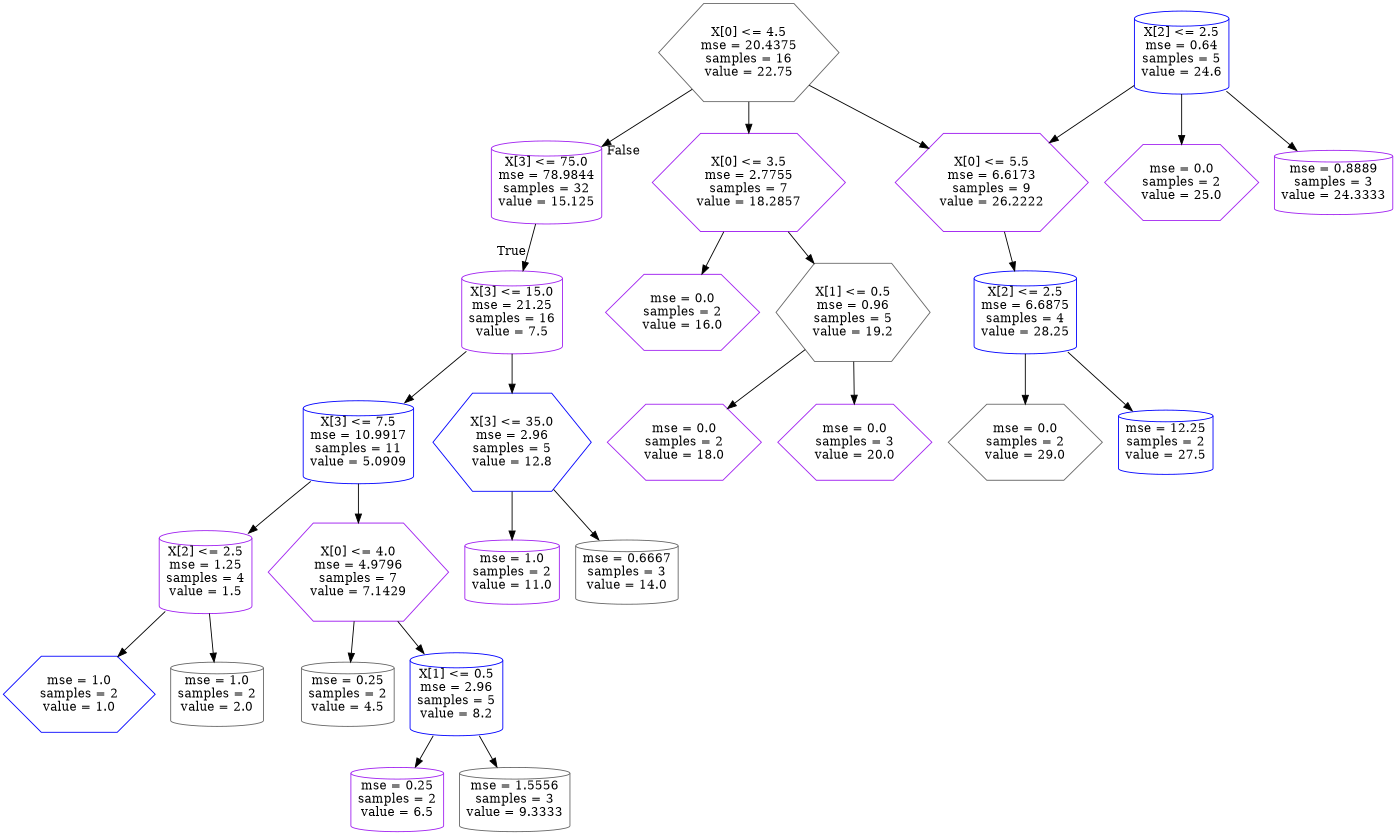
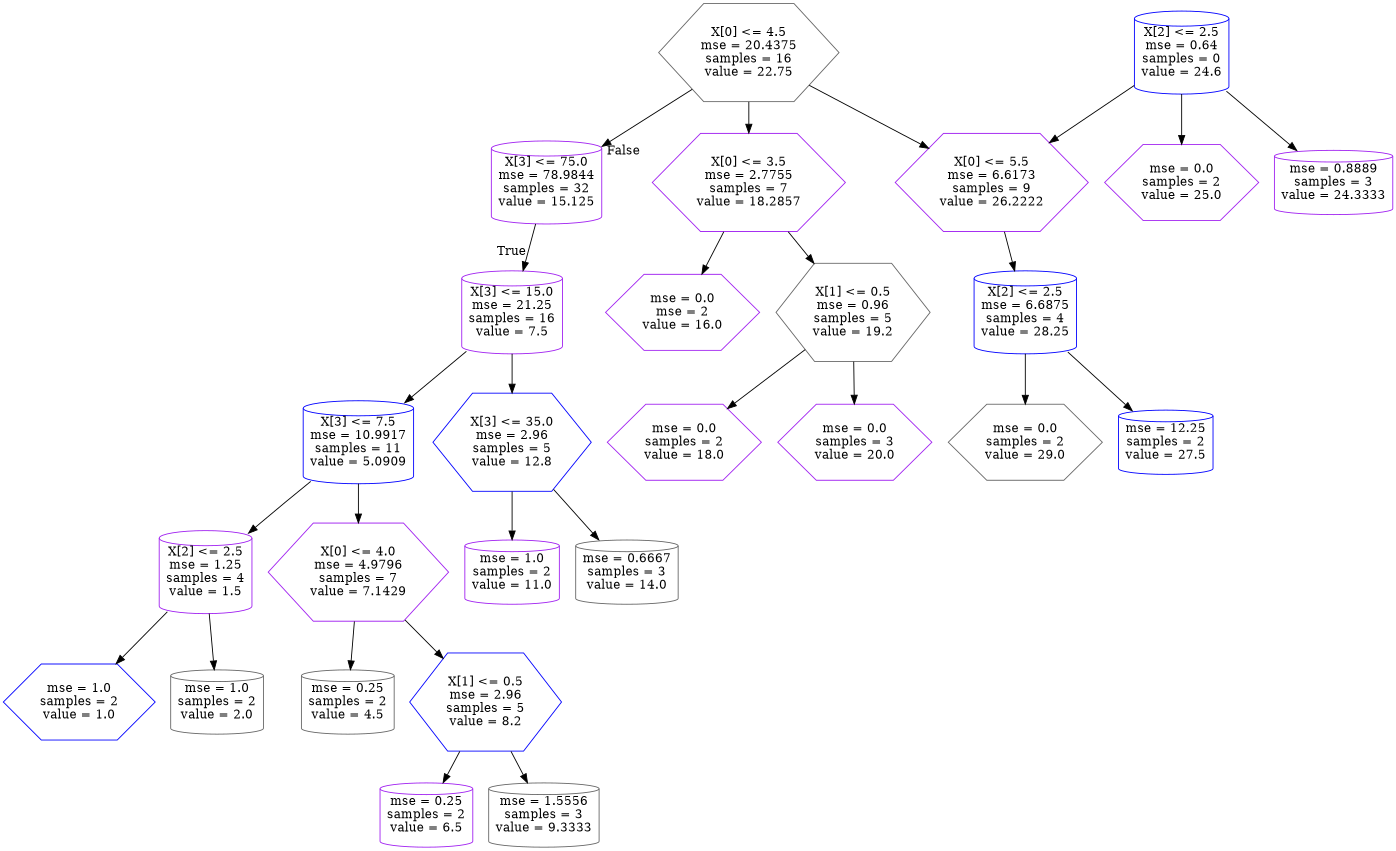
(1182, 53) -> (1182, 53)
(683, 312) -> (683, 312)
(456, 694) -> (486, 702)
